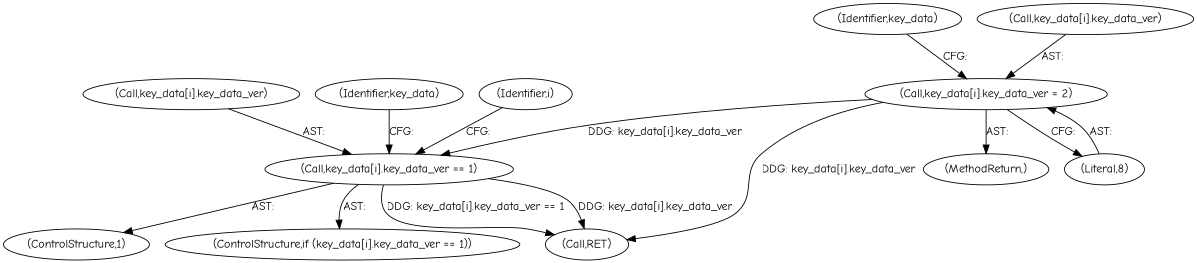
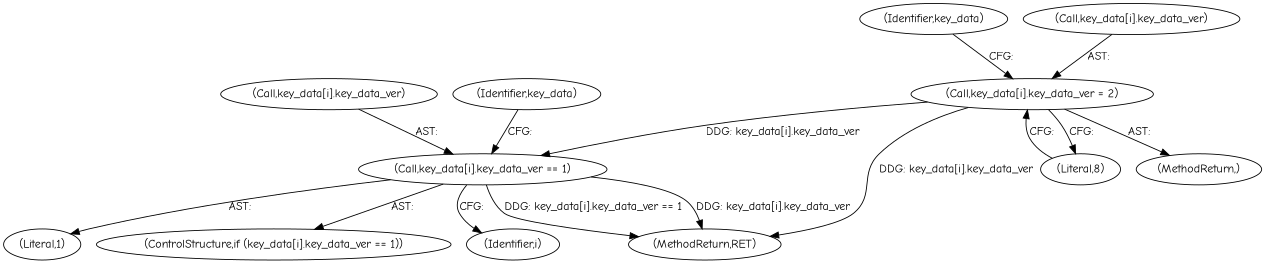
(463, 129) -> (458, 209)
(1103, 132) -> (1044, 132)
(76, 244) -> (42, 244)
(587, 244) -> (705, 244)
